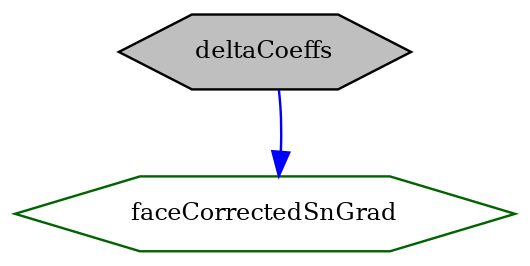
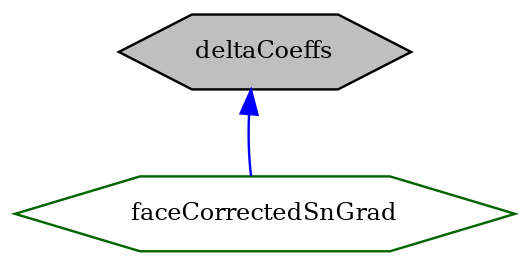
(281, 121) -> (249, 145)
